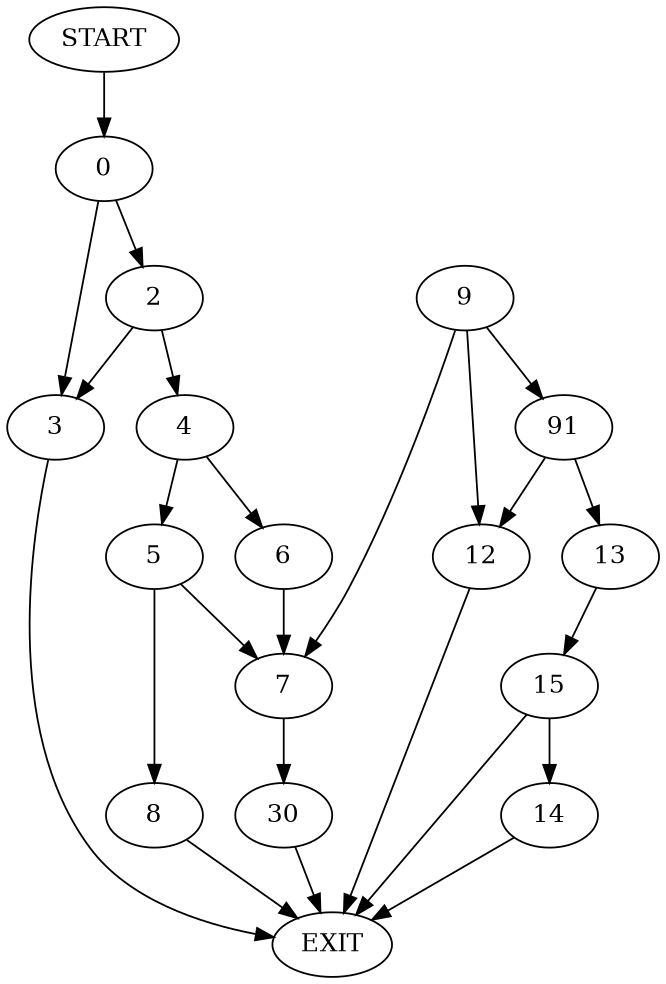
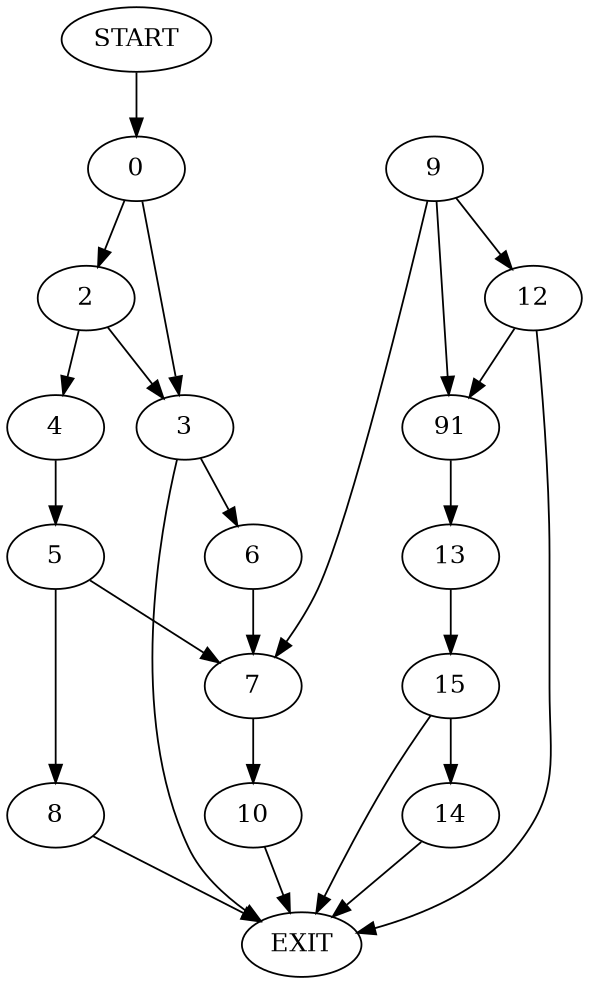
(528, 484) -> (497, 355)
(229, 485) -> (215, 484)
(284, 815) -> (253, 815)
